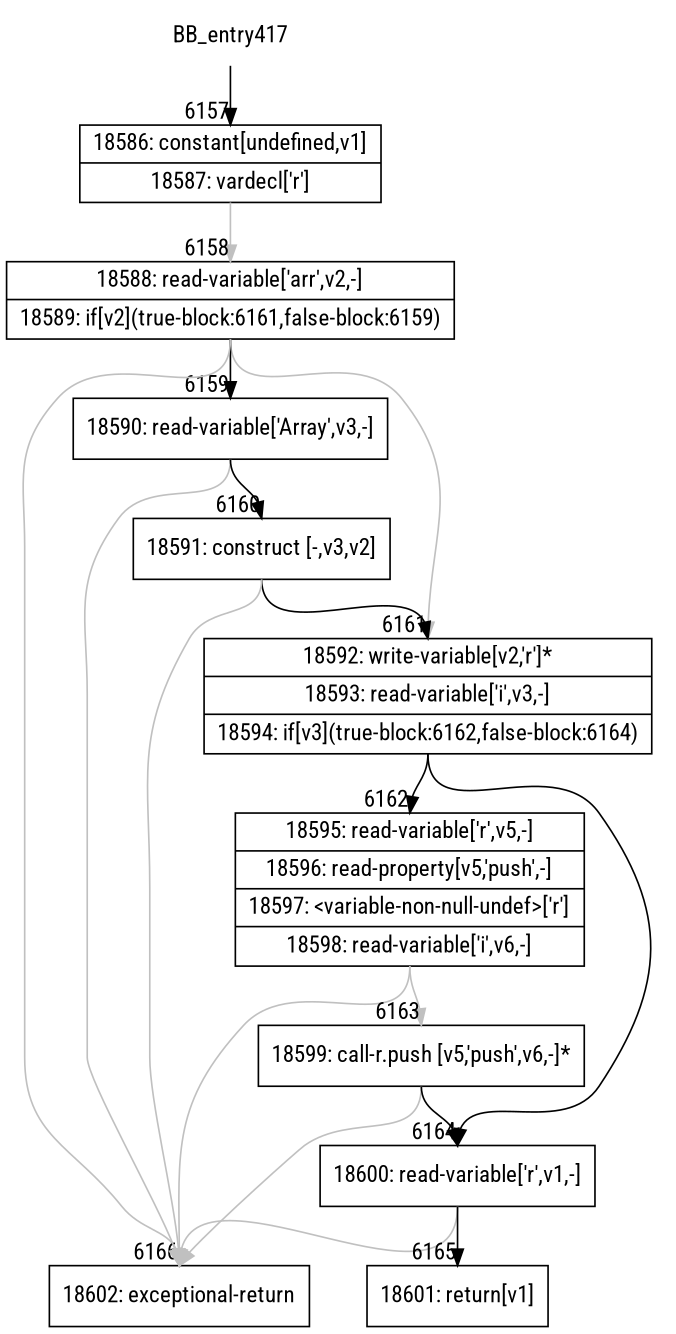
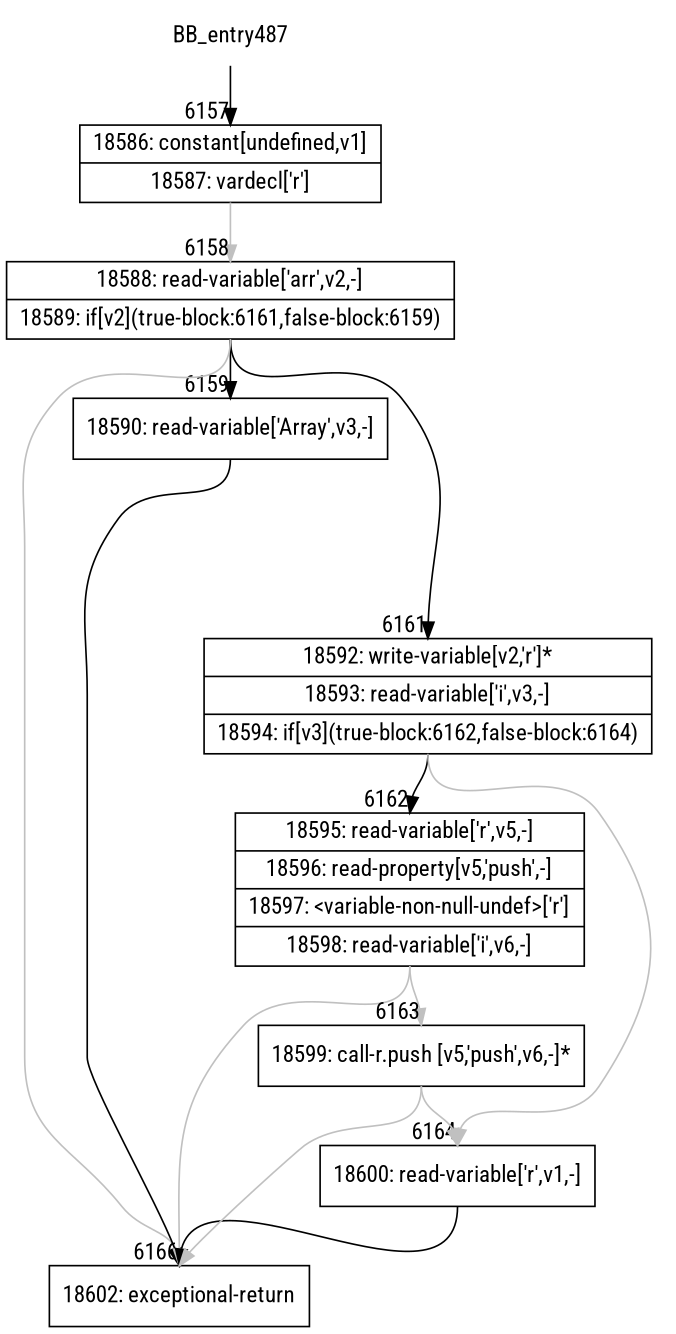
(230, 36) -> (230, 36)
(411, 412) -> (411, 412)
(262, 549) -> none
(87, 821) -> (87, 821)
(649, 925) -> (649, 925)
(433, 1110) -> (433, 1110)
(327, 1238) -> (327, 1238)
(458, 1296) -> none
